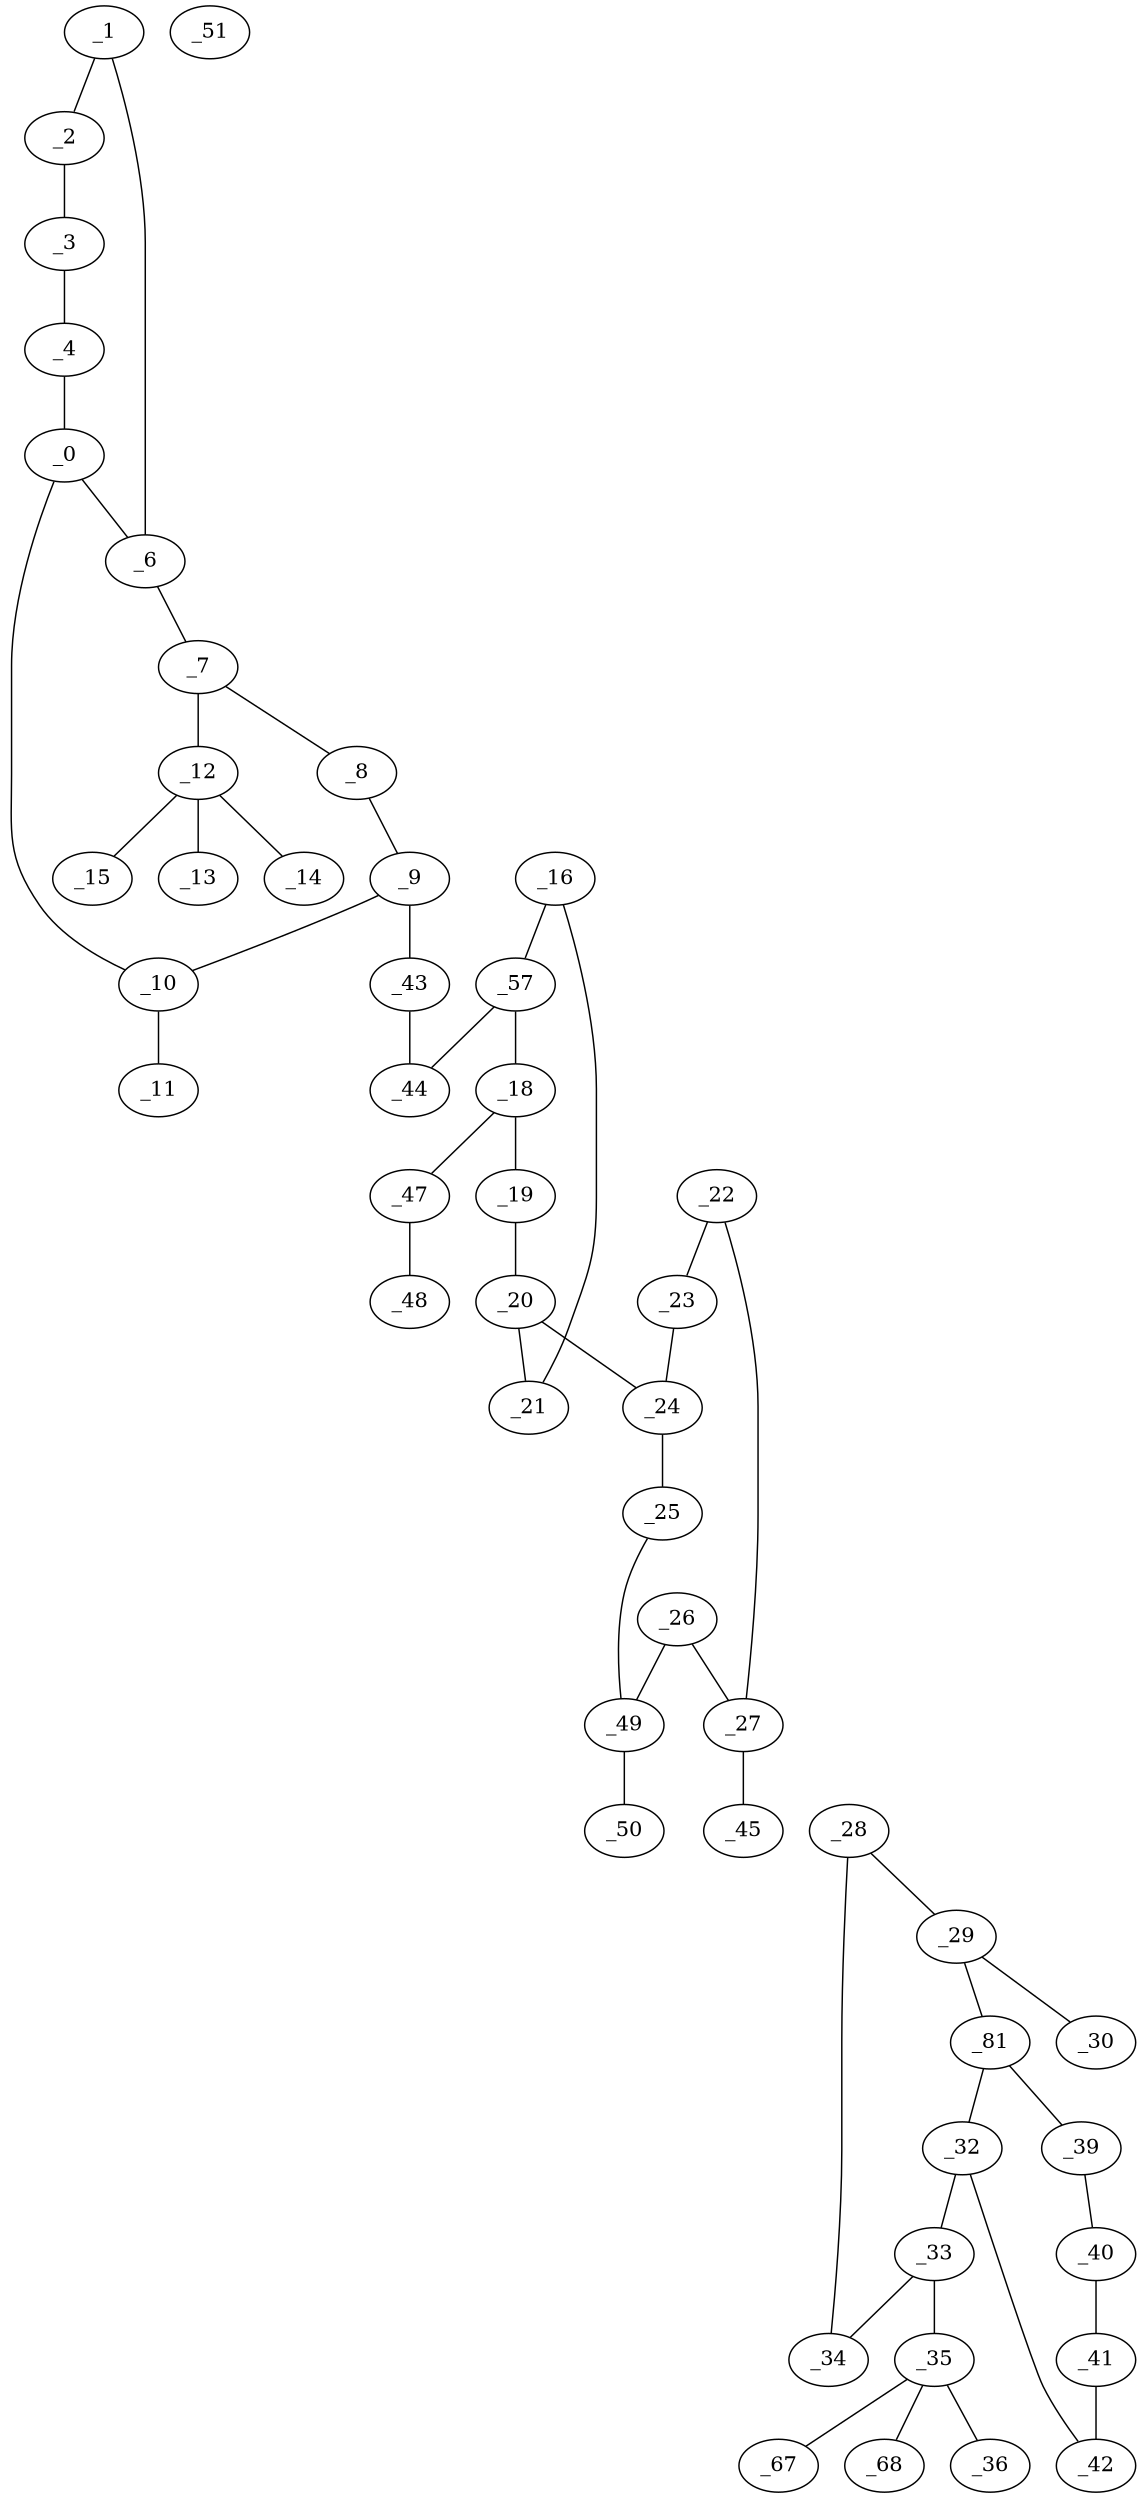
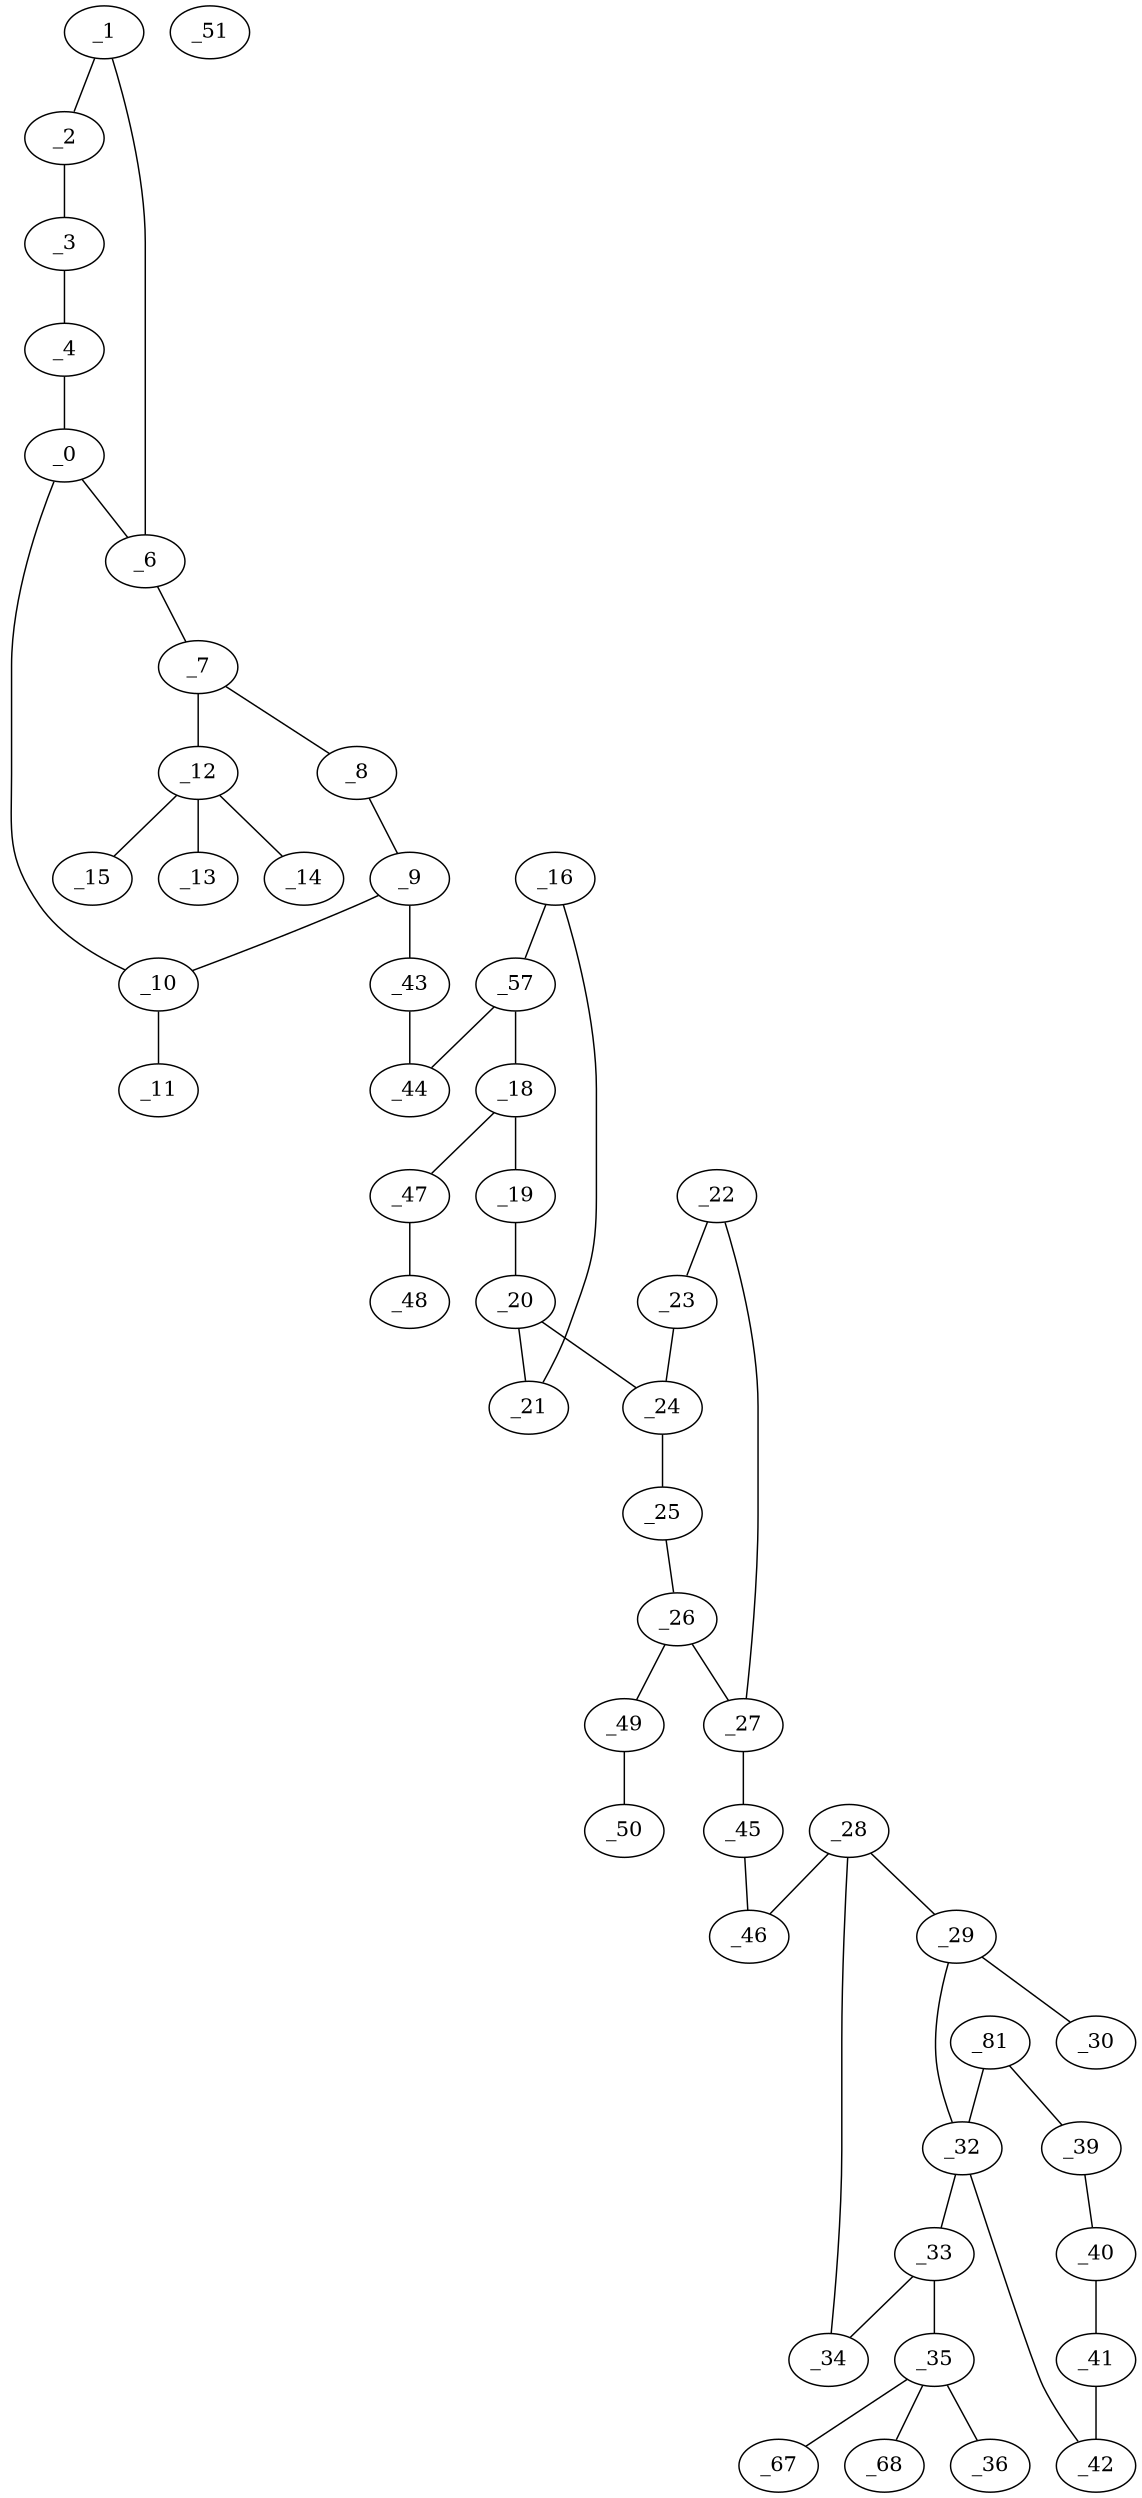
(620, 1616) -> (670, 1566)
none -> (749, 1937)
(973, 1990) -> (936, 2043)
